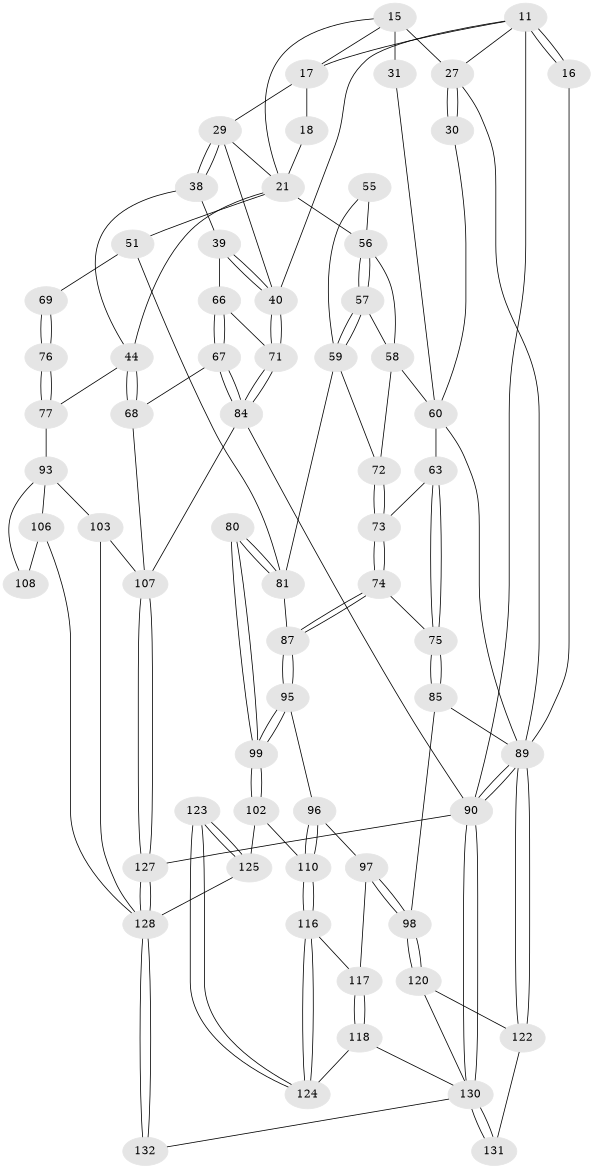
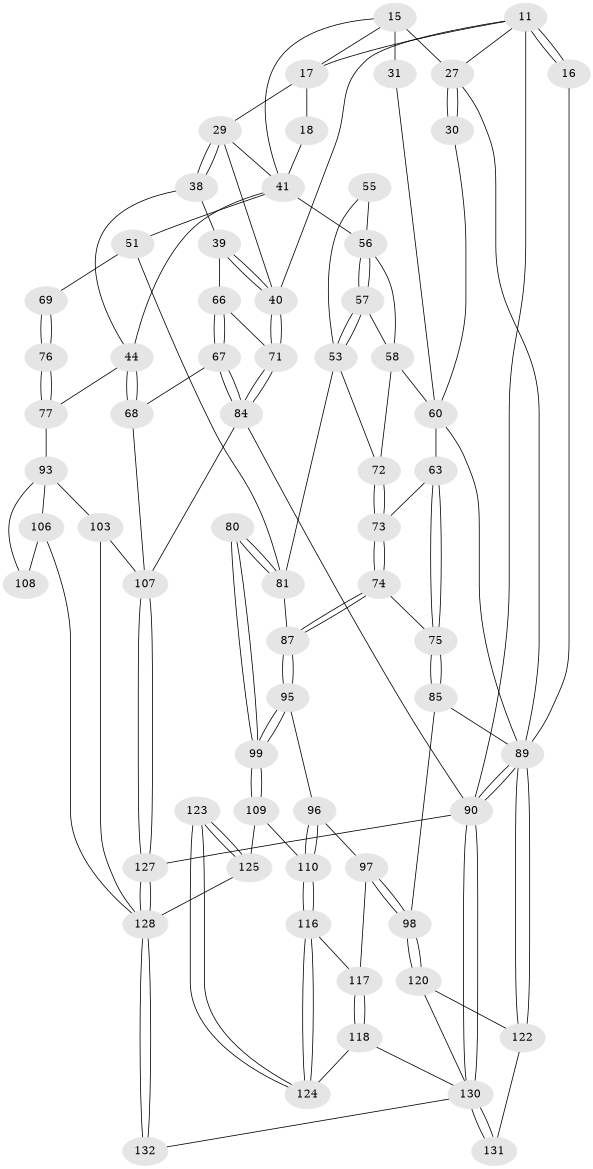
(283, 187) -> (283, 187)
(336, 358) -> (336, 358)
(256, 811) -> (256, 811)
